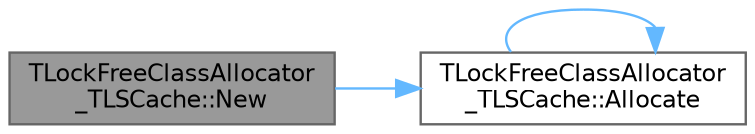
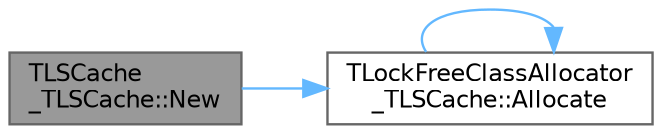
(172, 88) -> (125, 88)
